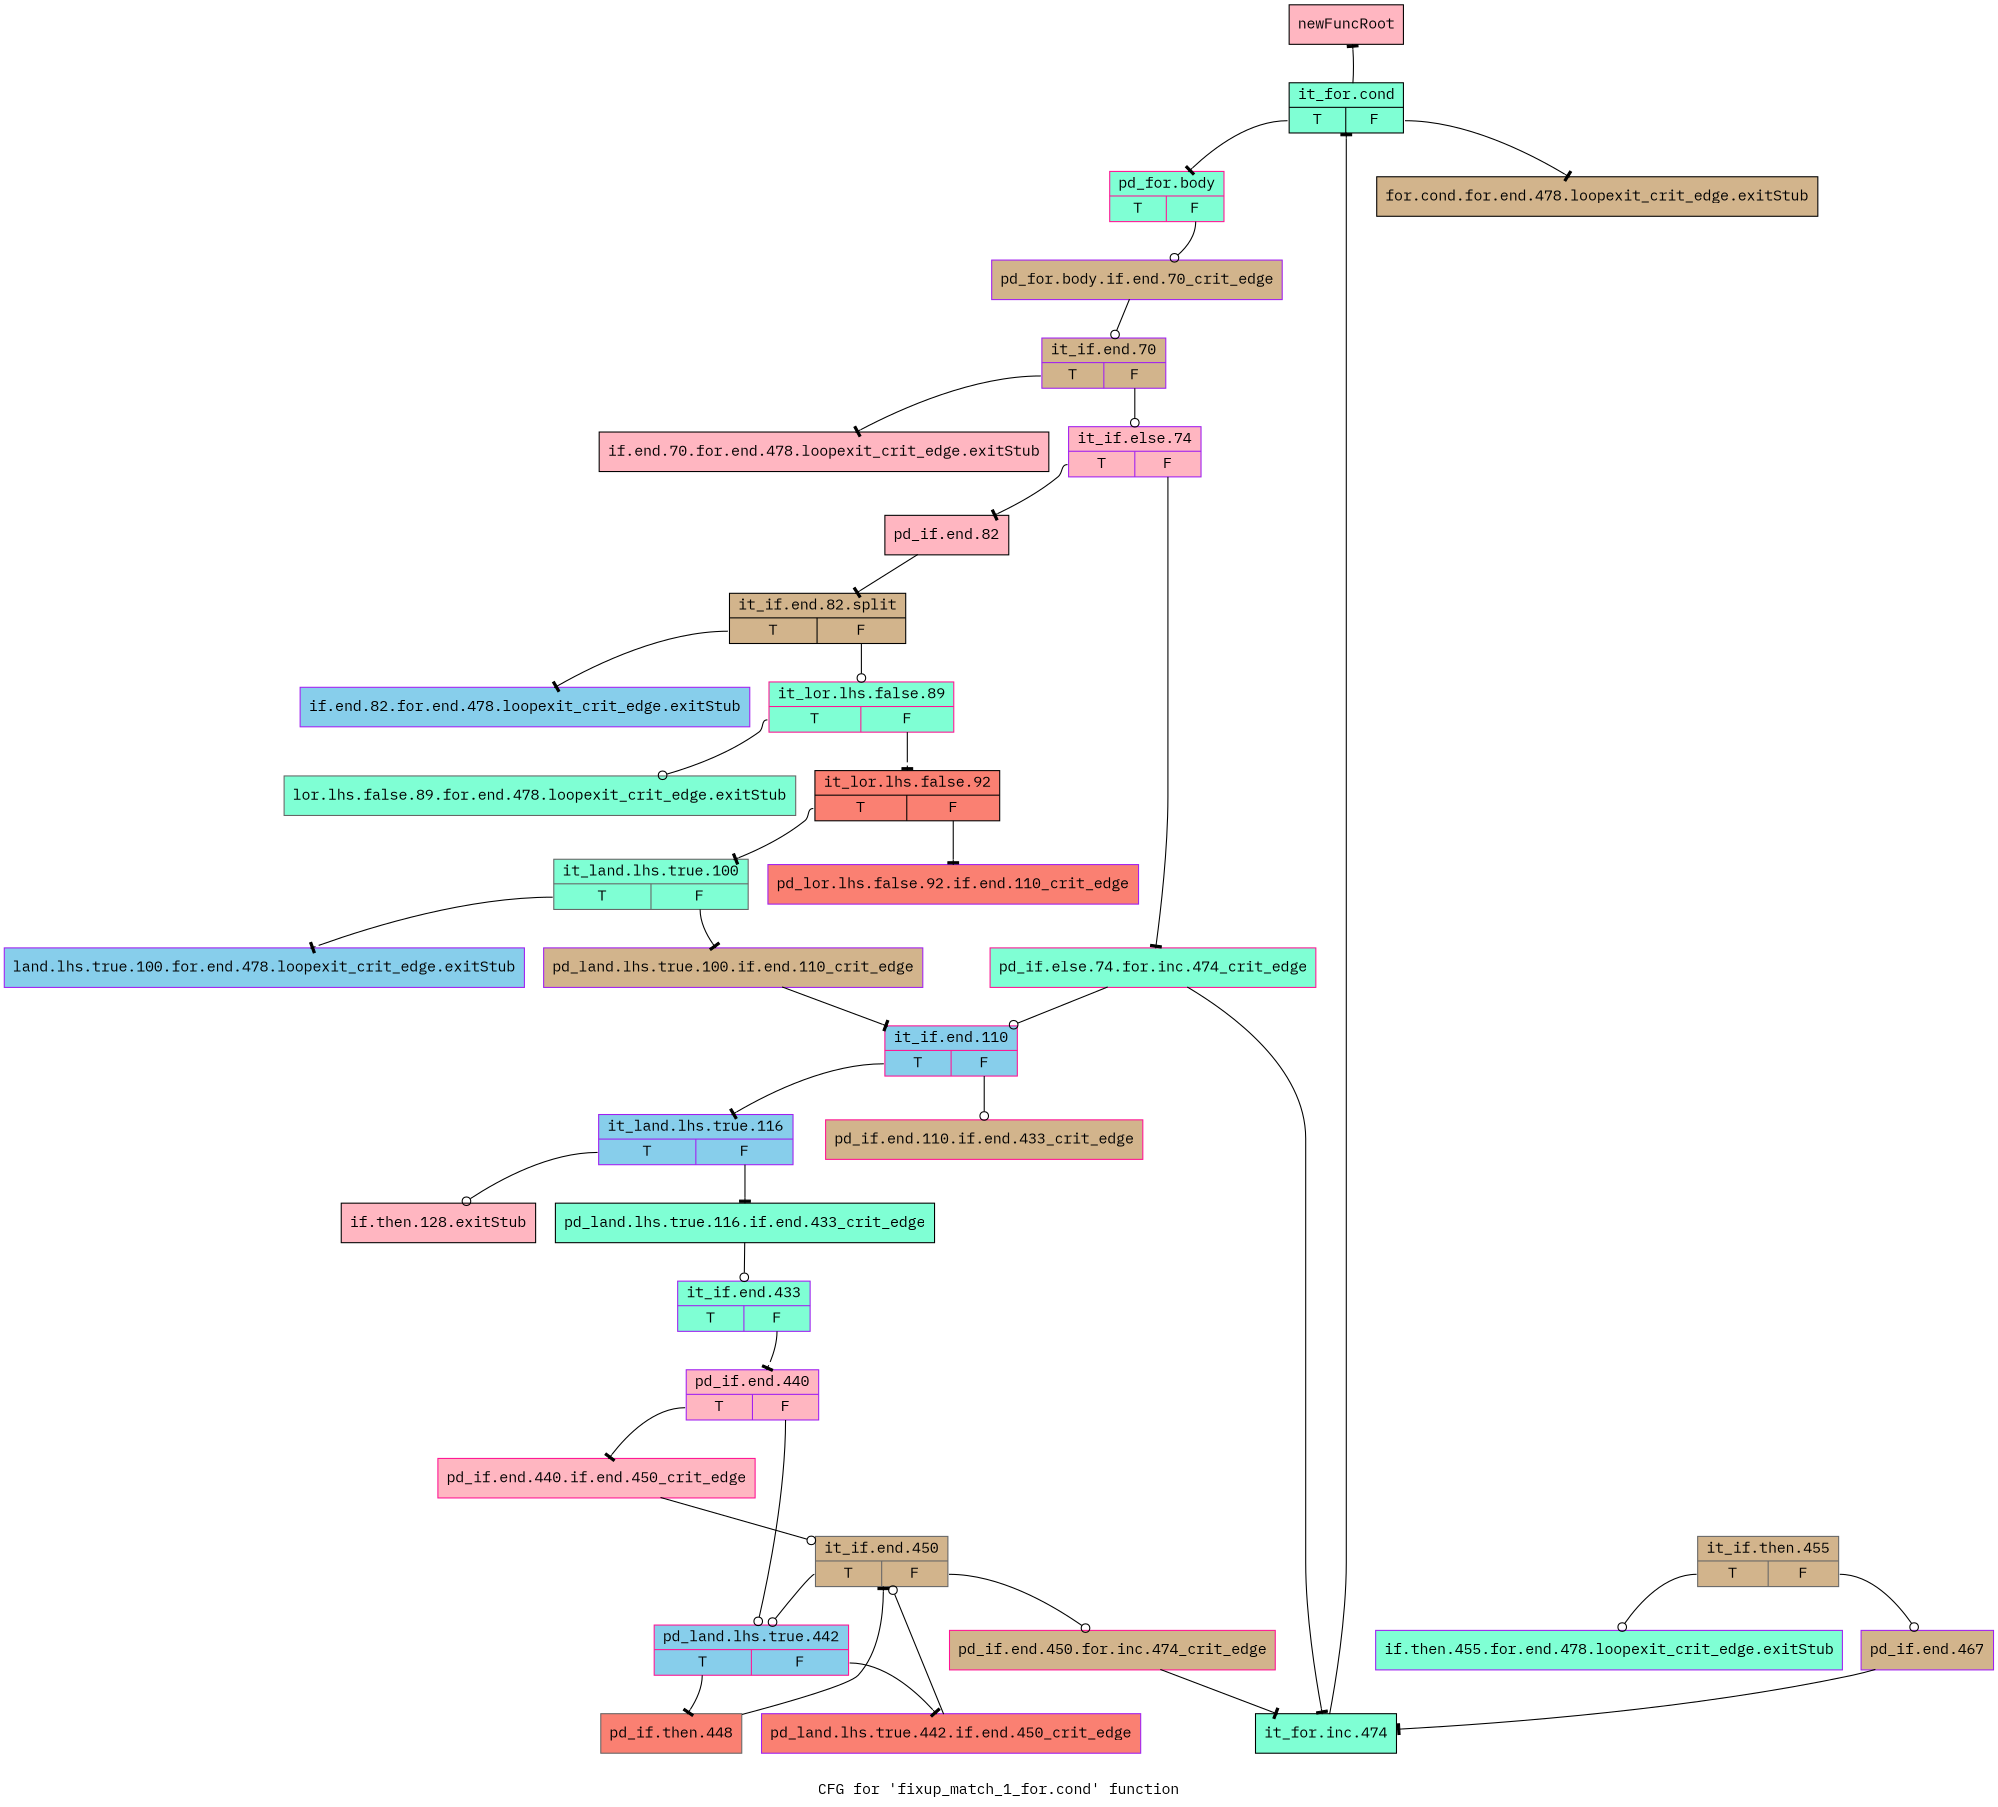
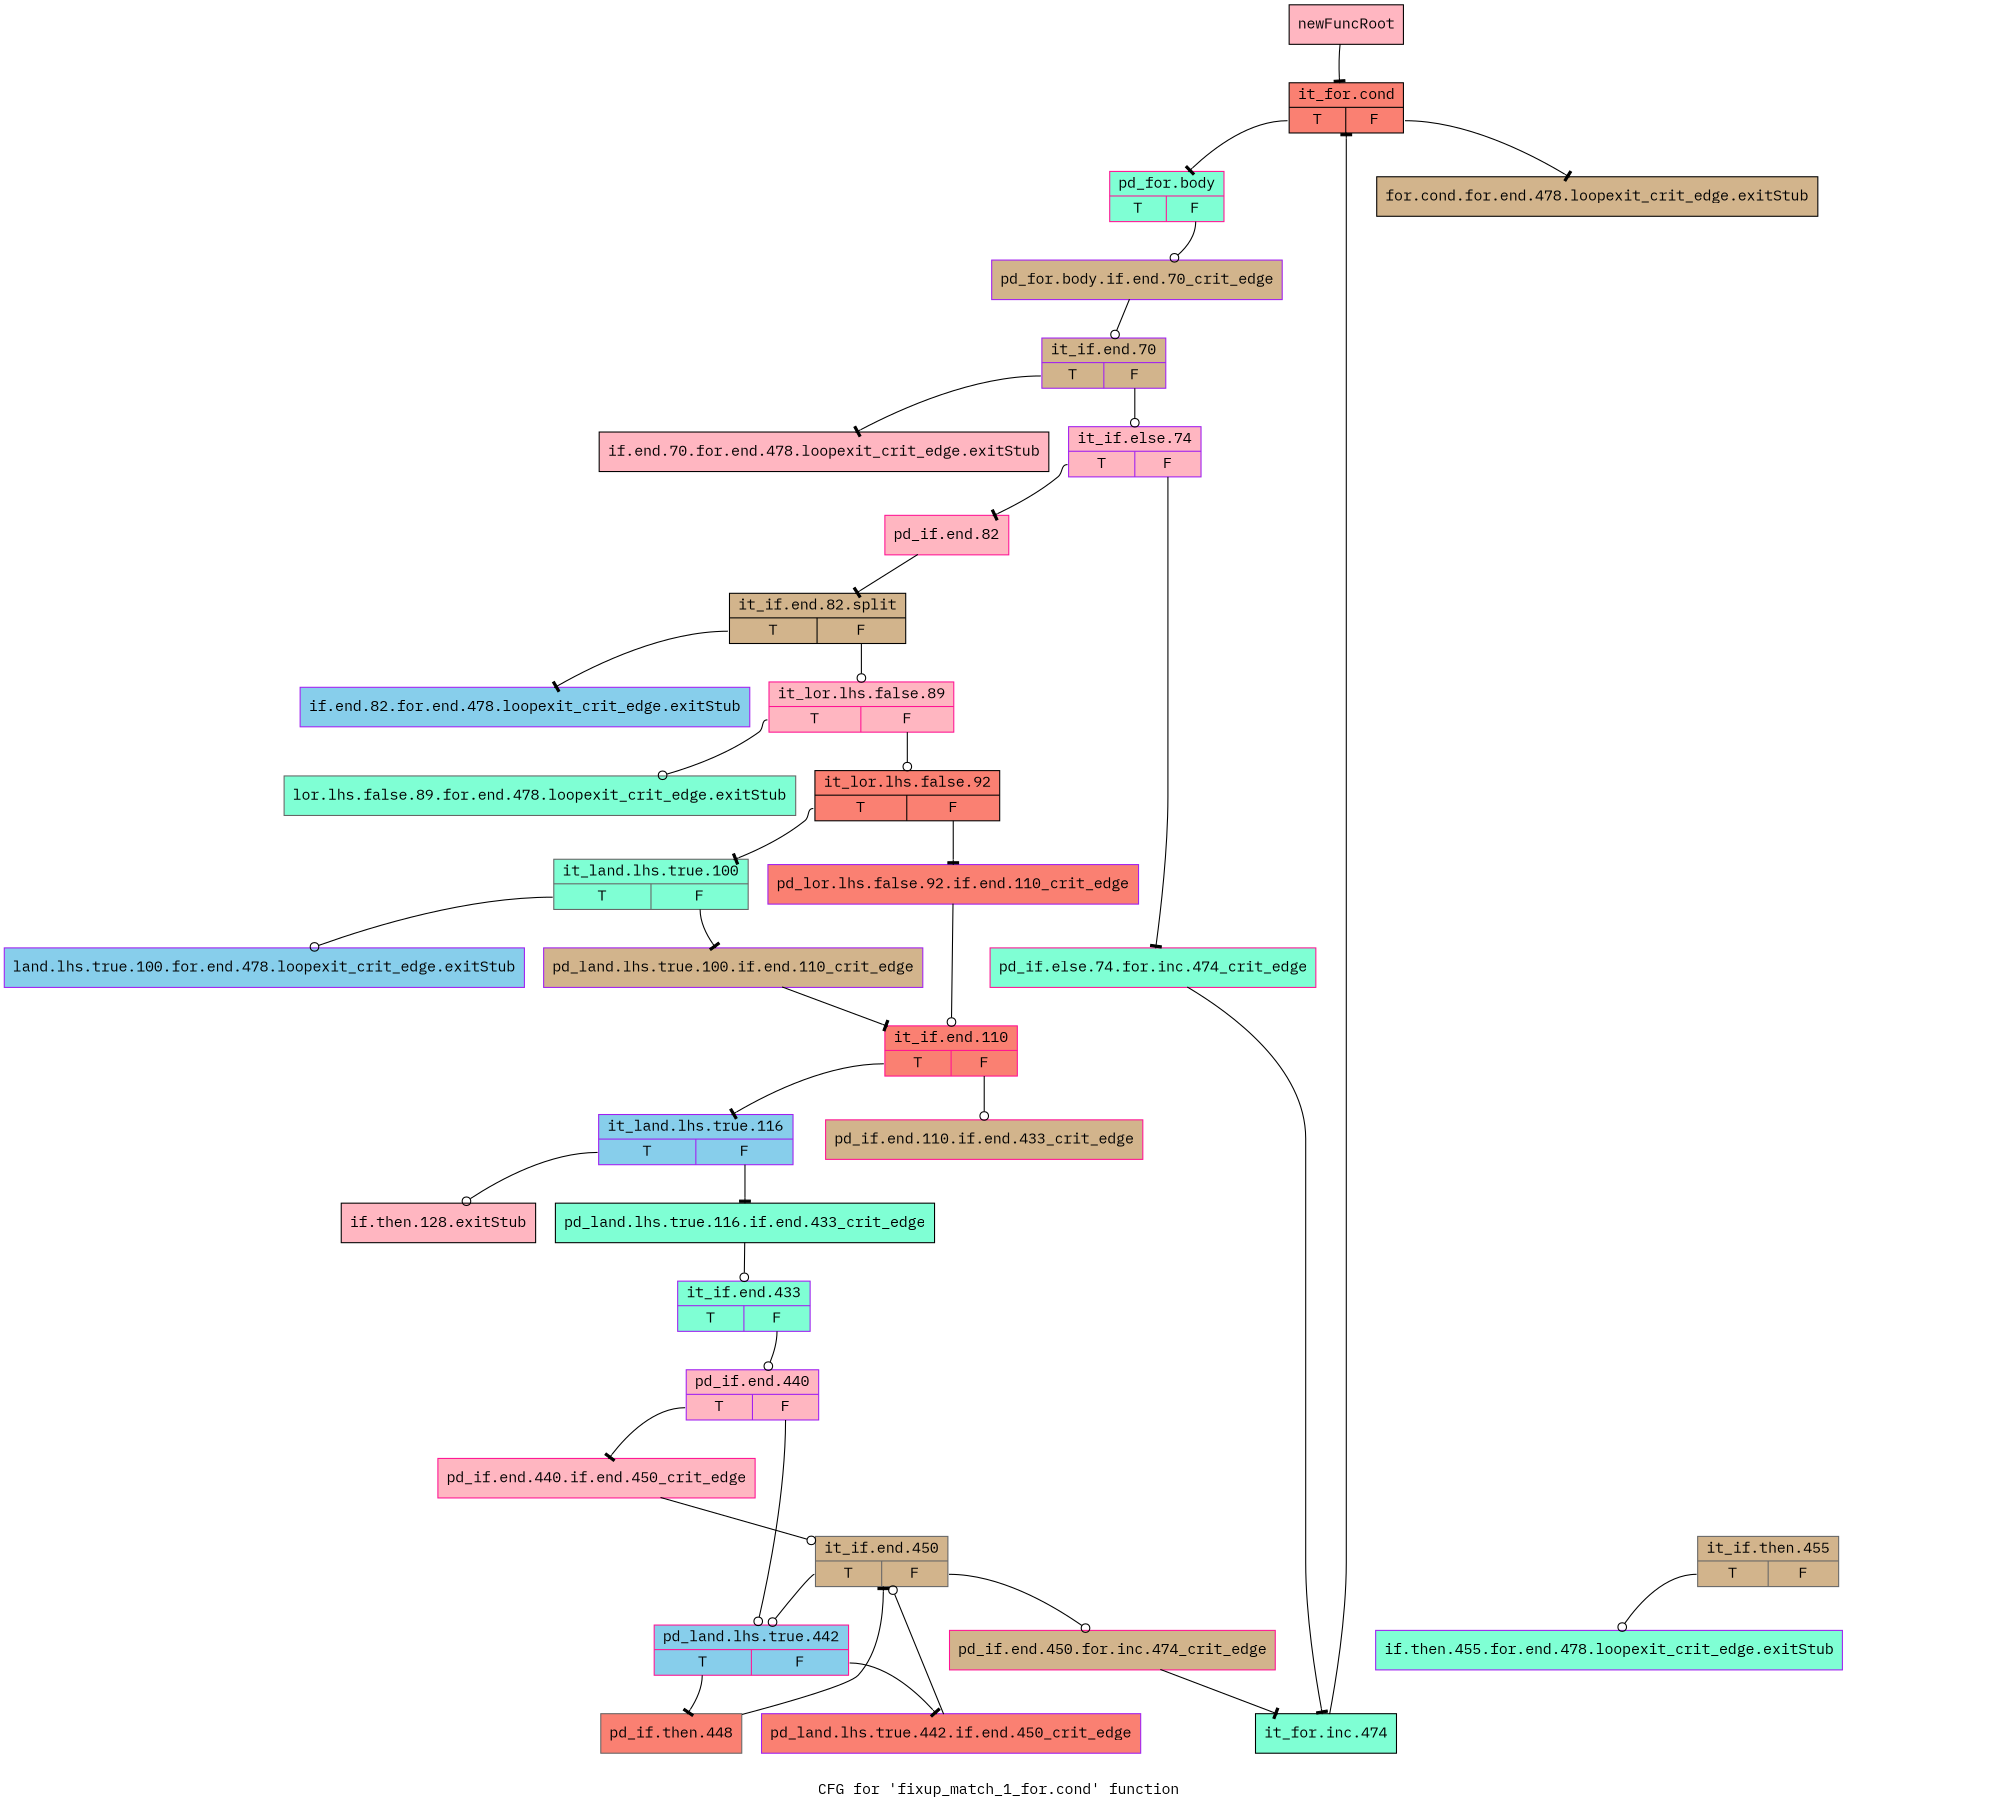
(1353, 66) -> (1339, 61)
(1346, 108) -> (1346, 108)
(947, 535) -> (947, 535)
(861, 707) -> (861, 707)
(907, 747) -> (907, 747)
(434, 912) -> (434, 912)
(1063, 1005) -> (952, 961)
(951, 1051) -> (951, 1051)
(775, 1347) -> (775, 1347)
(1927, 1650) -> none
